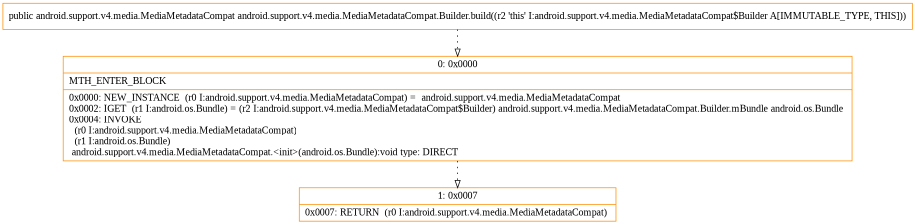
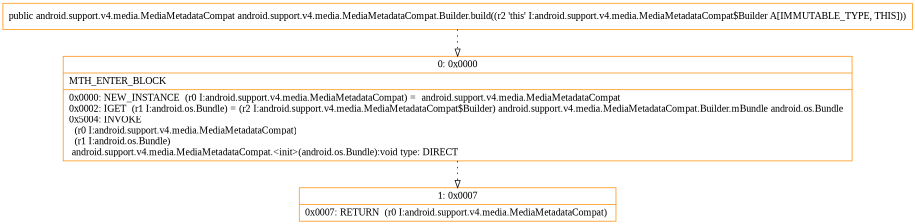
(108, 119) -> (108, 119)
